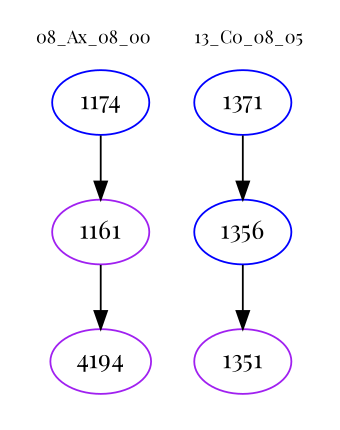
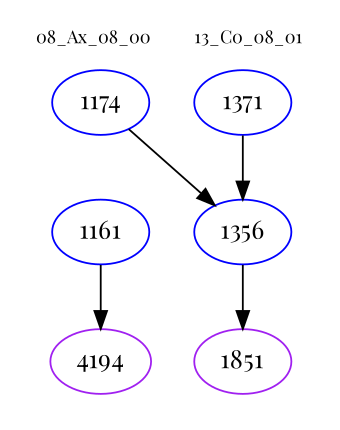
(249, 39) -> (249, 39)
(101, 158) -> (154, 152)
(101, 232) -> (101, 232)
(243, 362) -> (243, 362)
